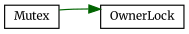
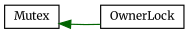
(74, 9) -> (86, 25)
